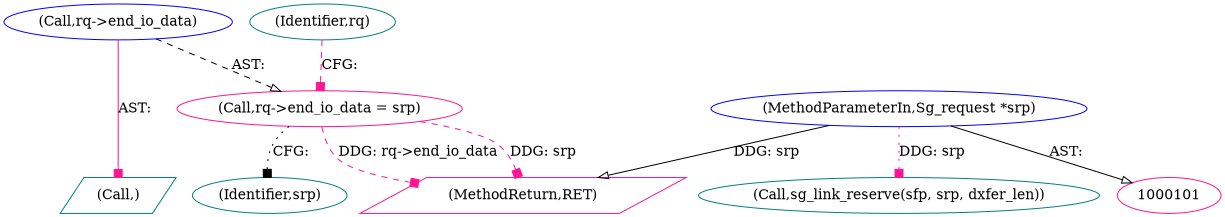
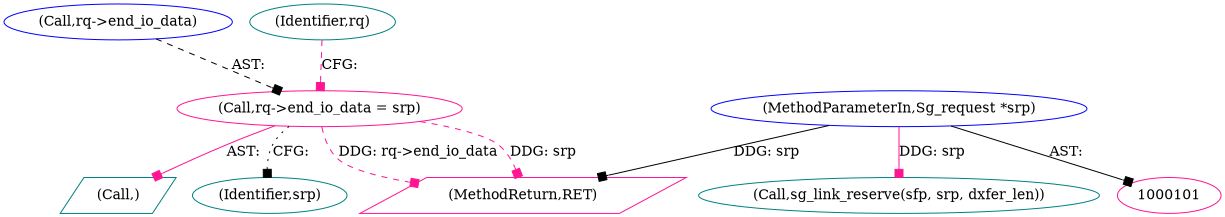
(214, 63) -> (214, 63)
(118, 104) -> (218, 148)
(899, 147) -> (899, 147)
(719, 150) -> (719, 150)
(1037, 153) -> (1037, 153)
